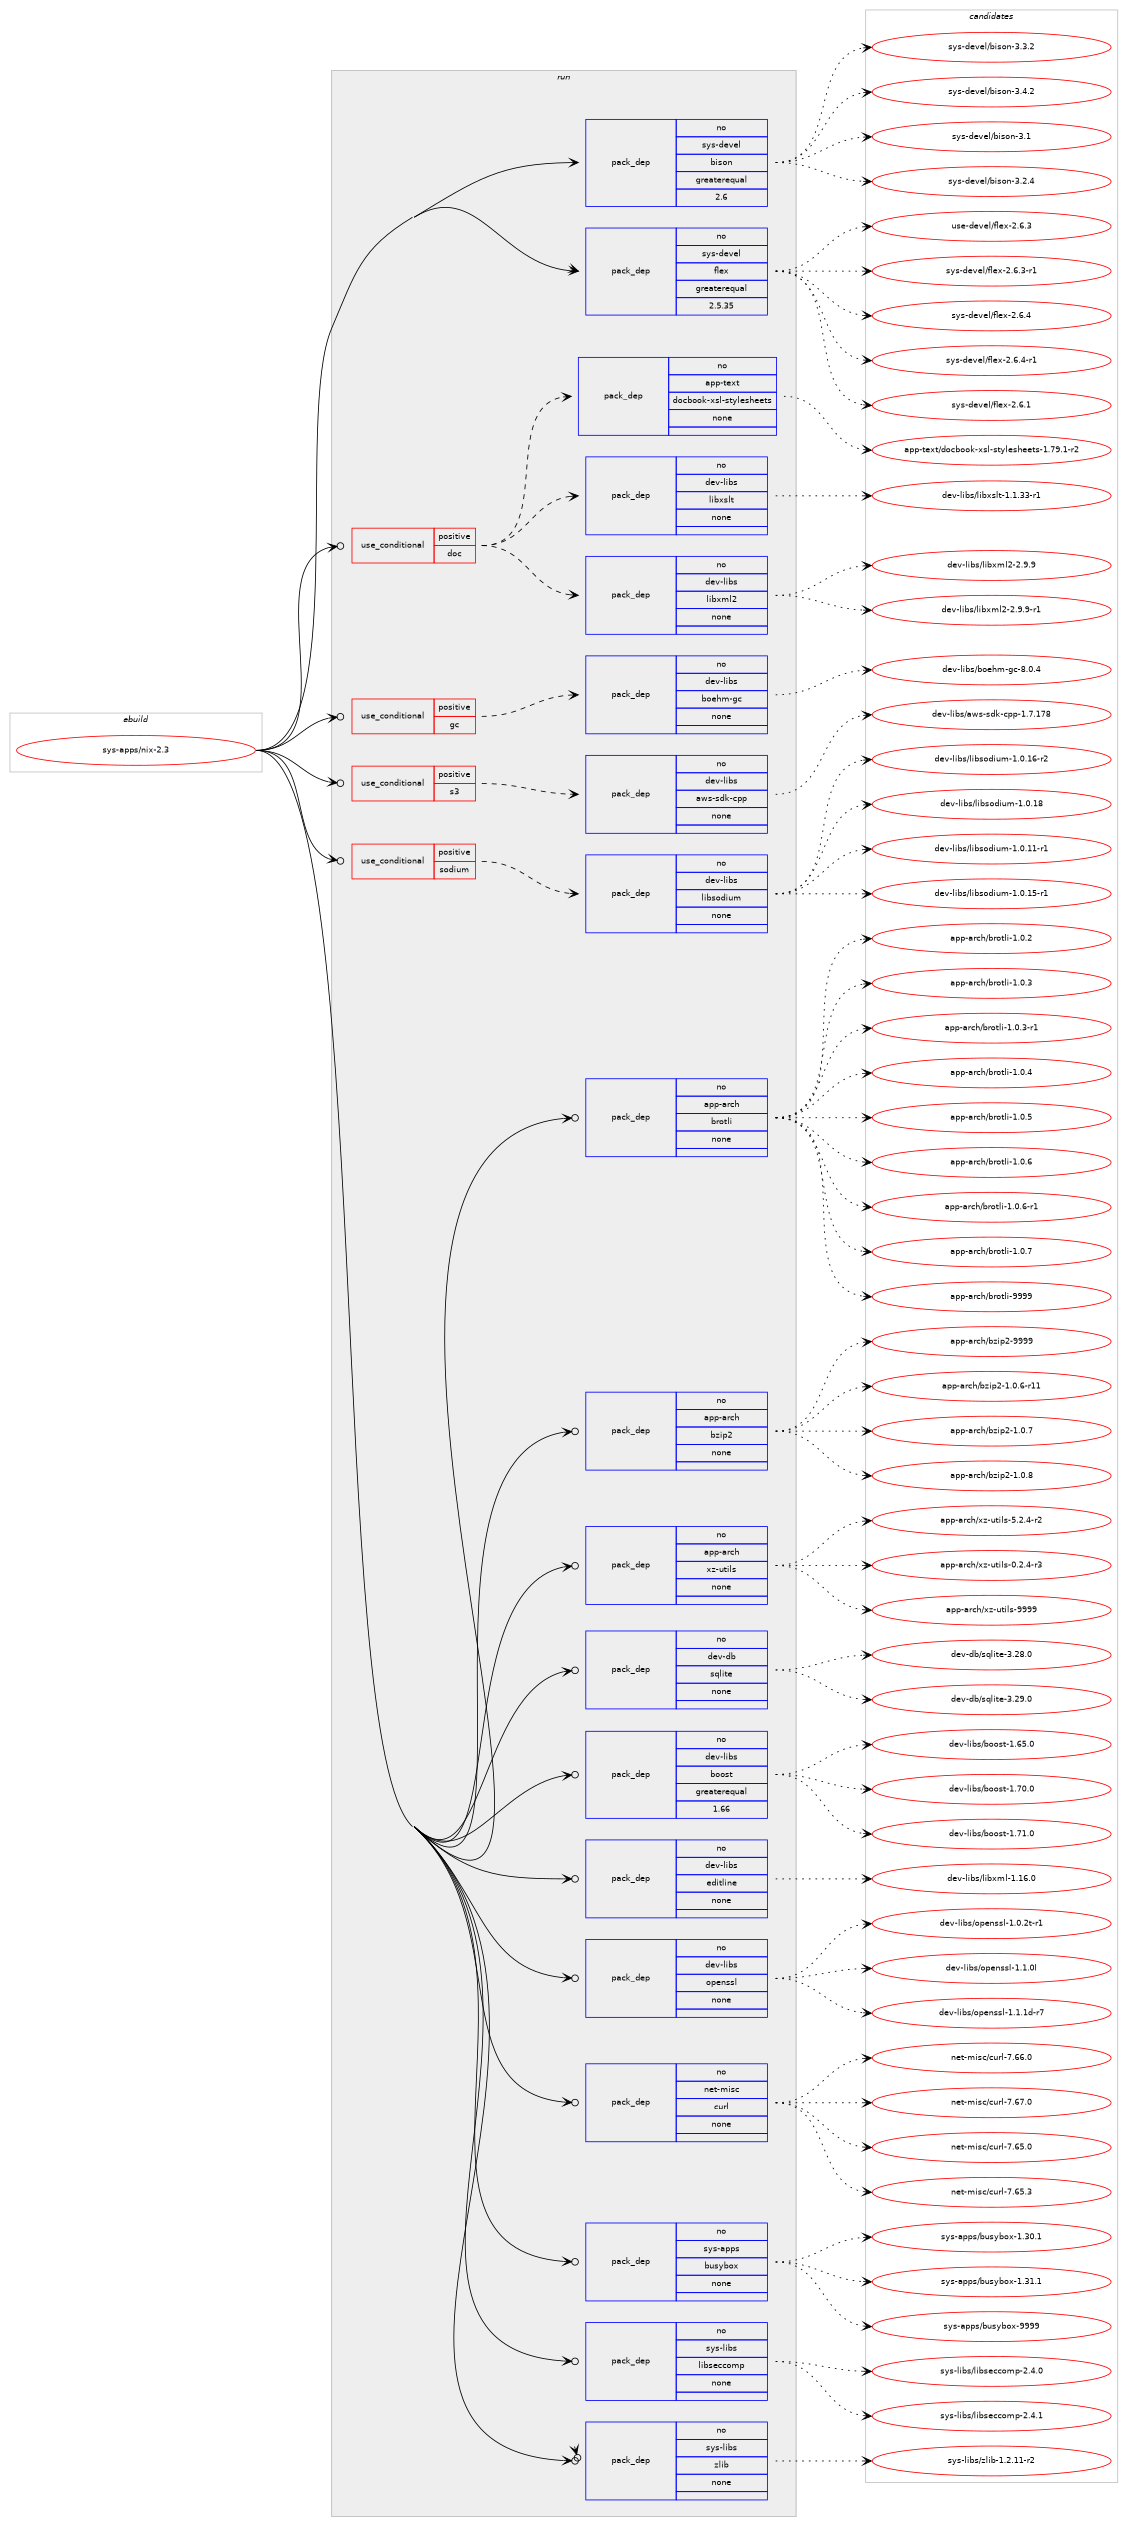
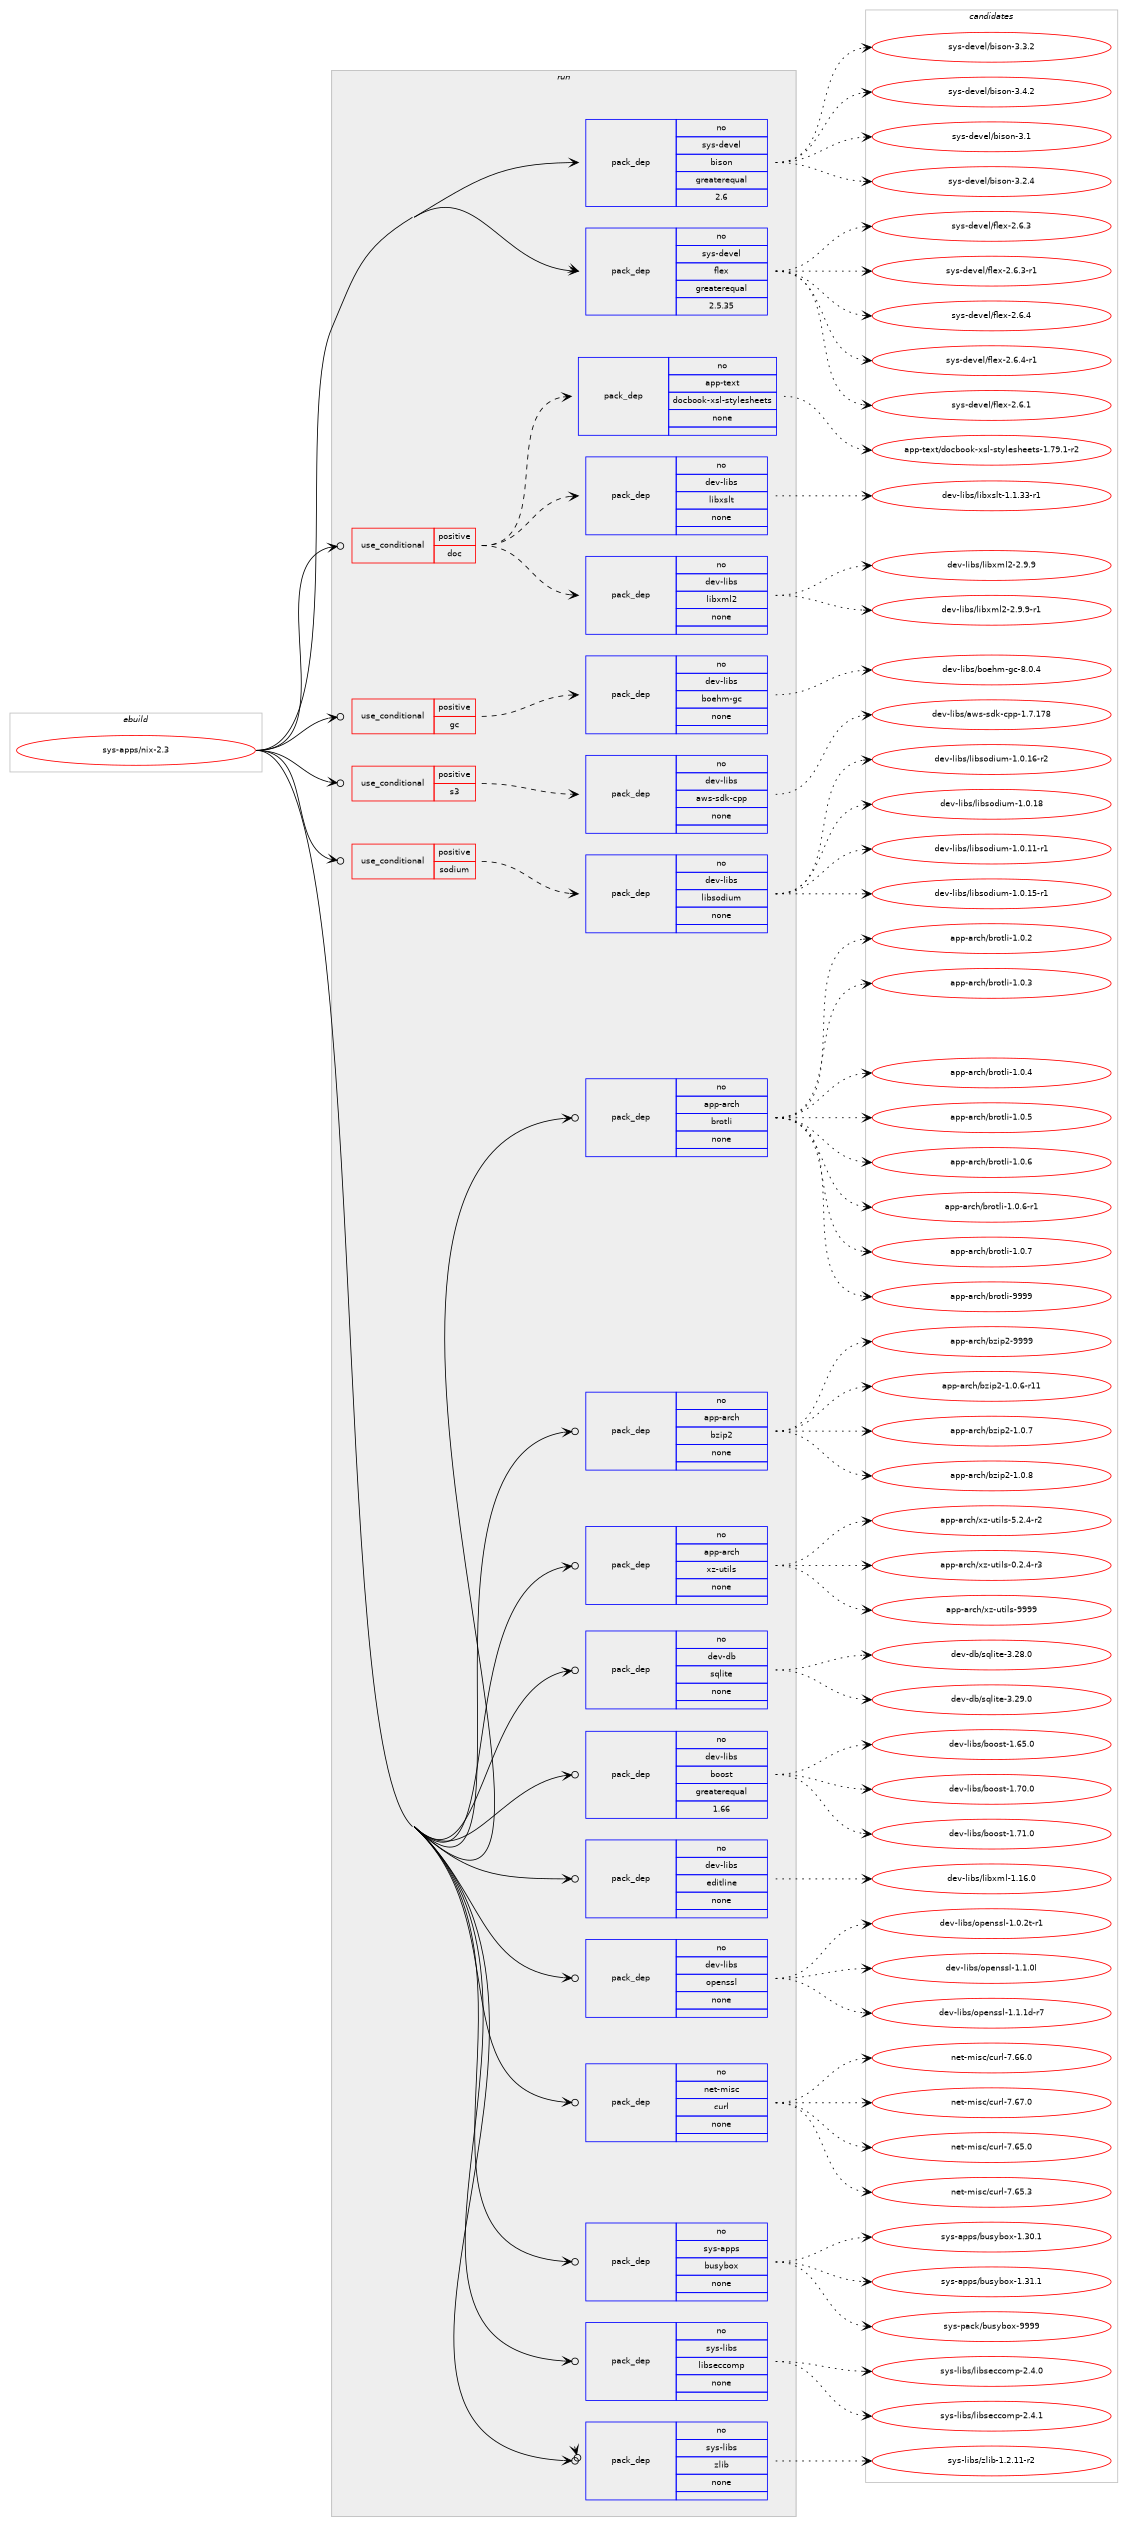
(992, 226) -> (992, 226)
(992, 1028) -> none
(992, 2327) -> (992, 2327)
